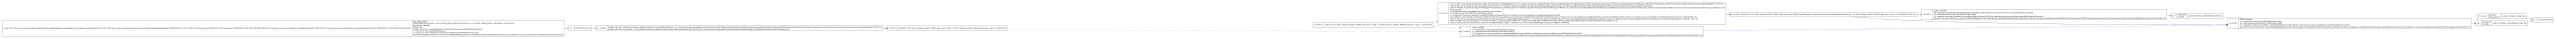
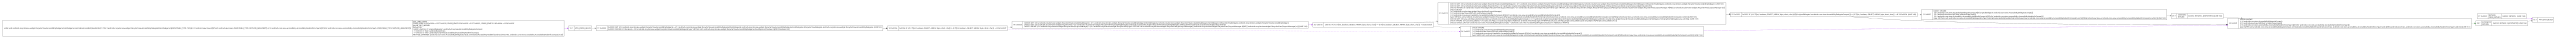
none -> (1160, 25)
